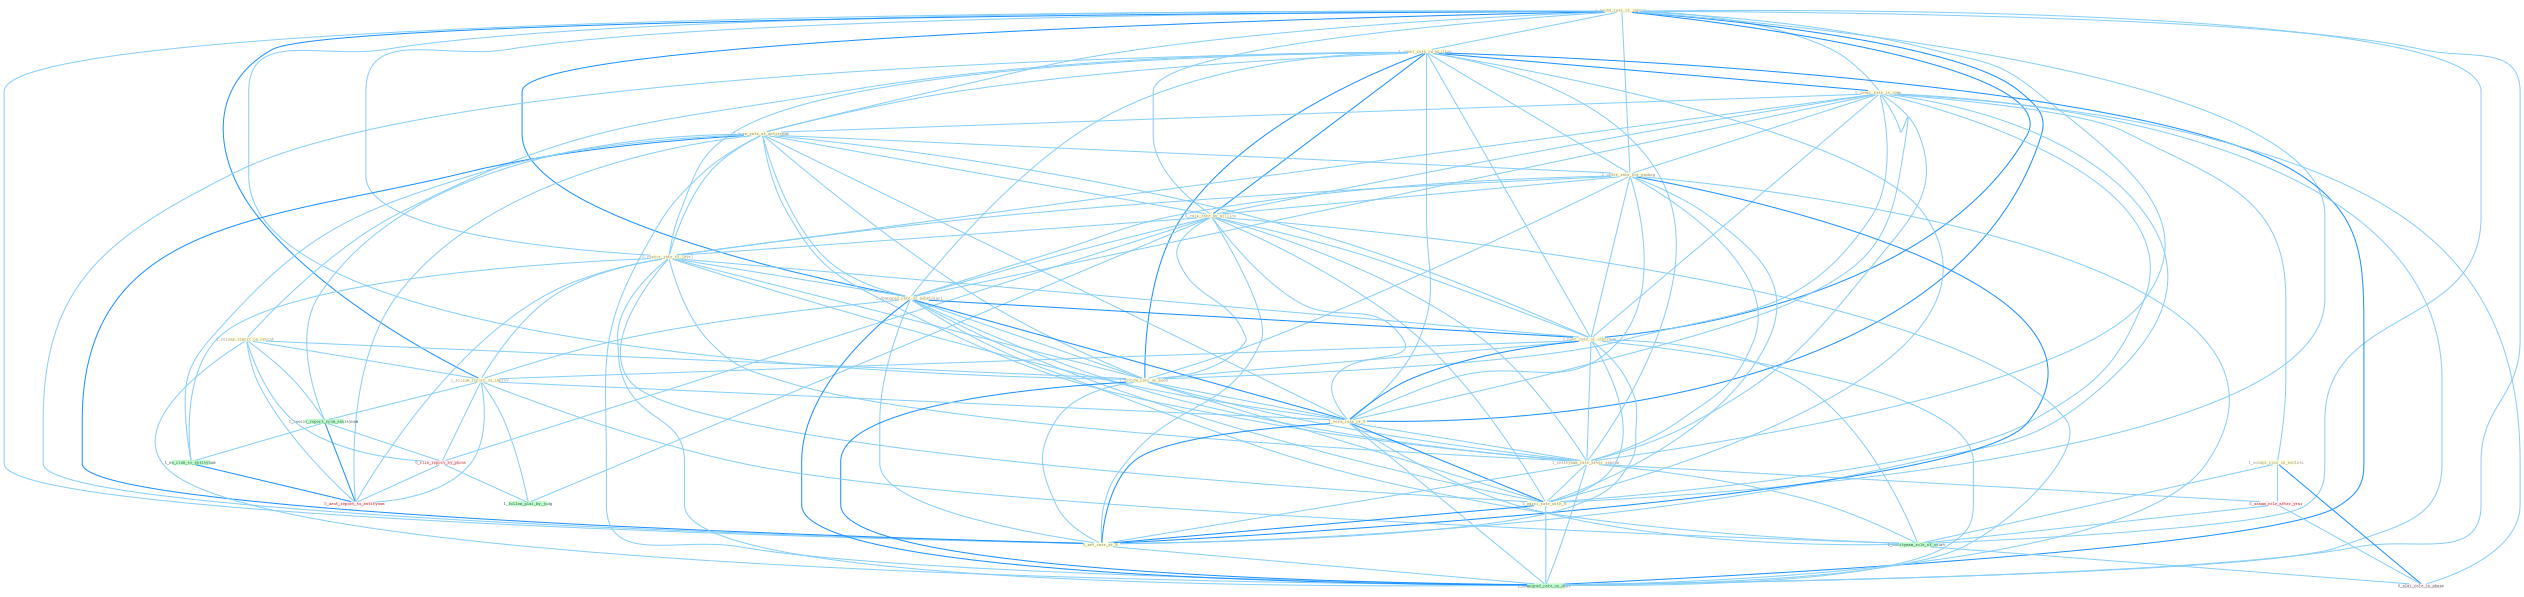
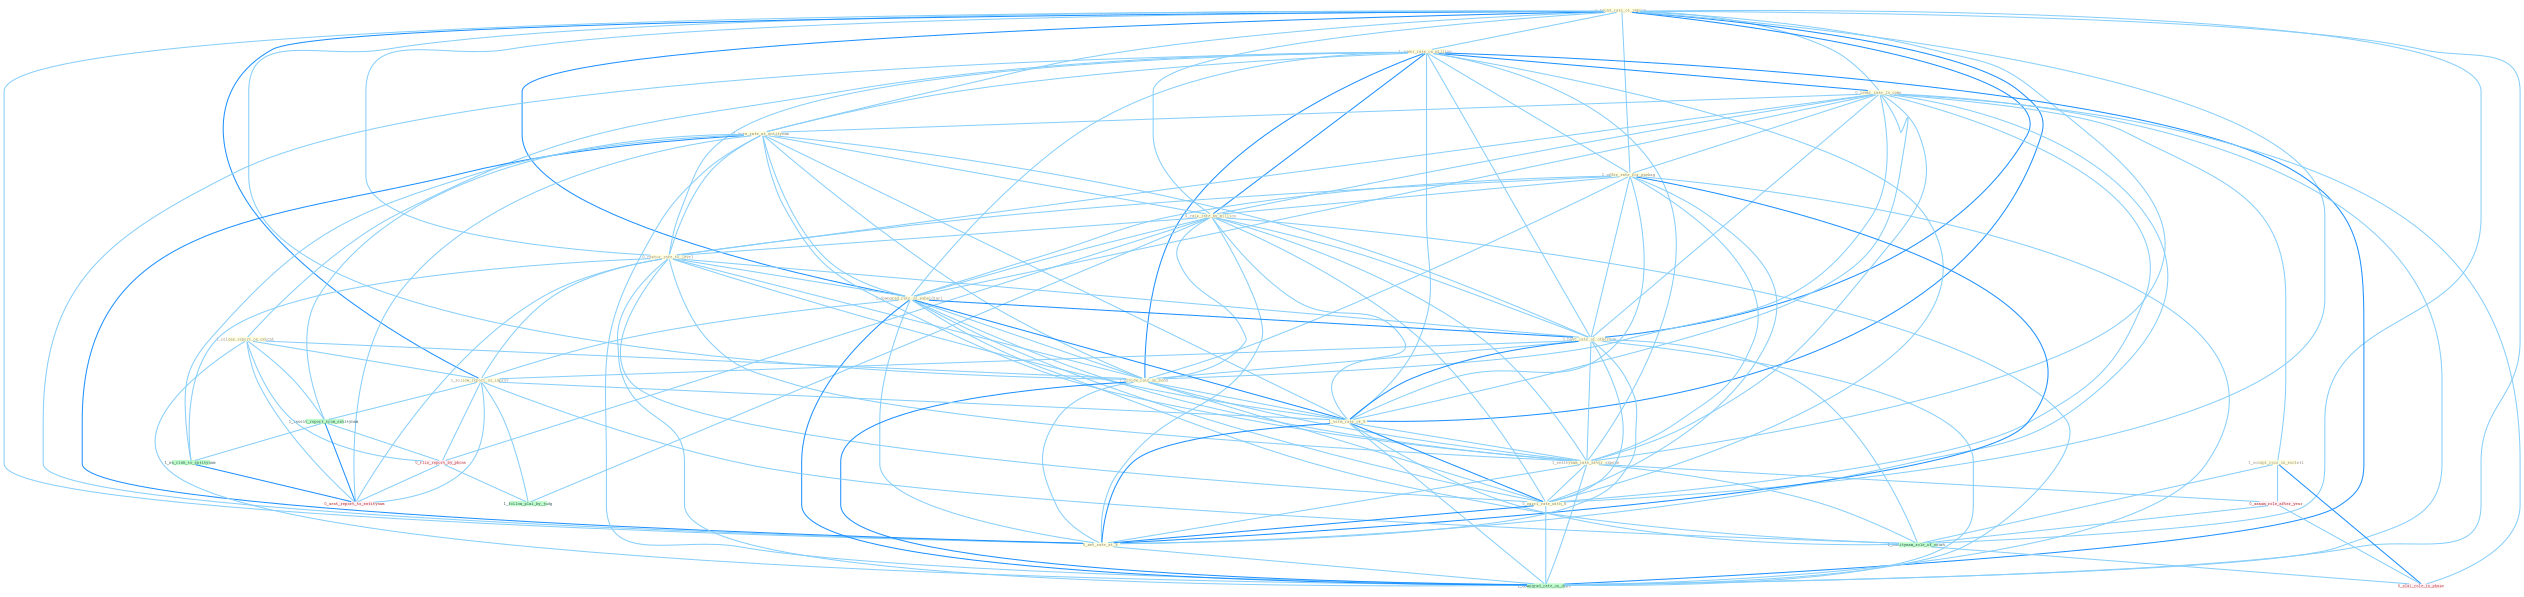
(1196, 154) -> none
(2422, 586) -> (2422, 586)
